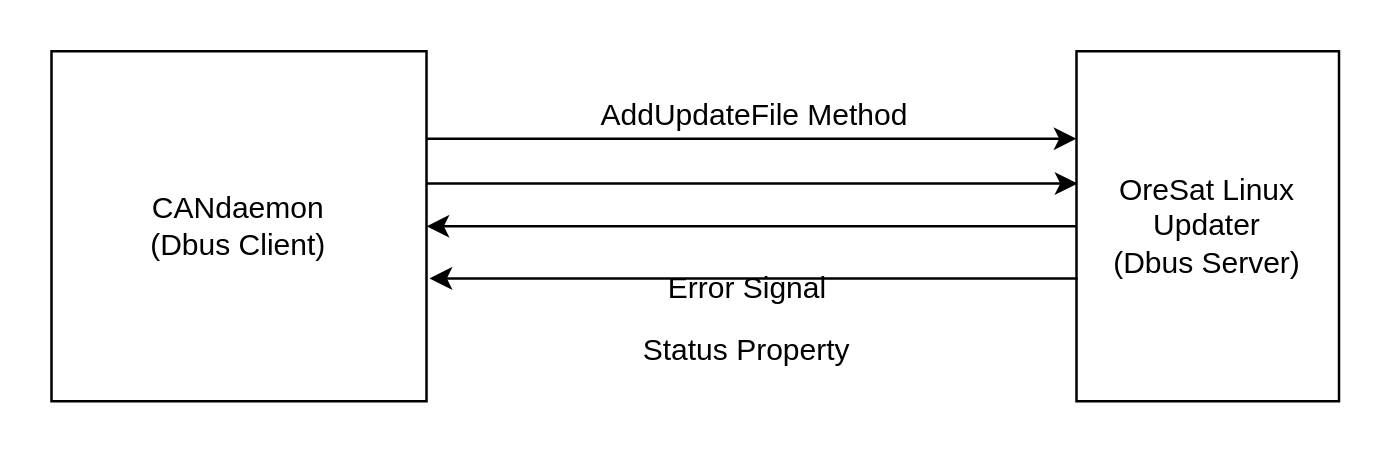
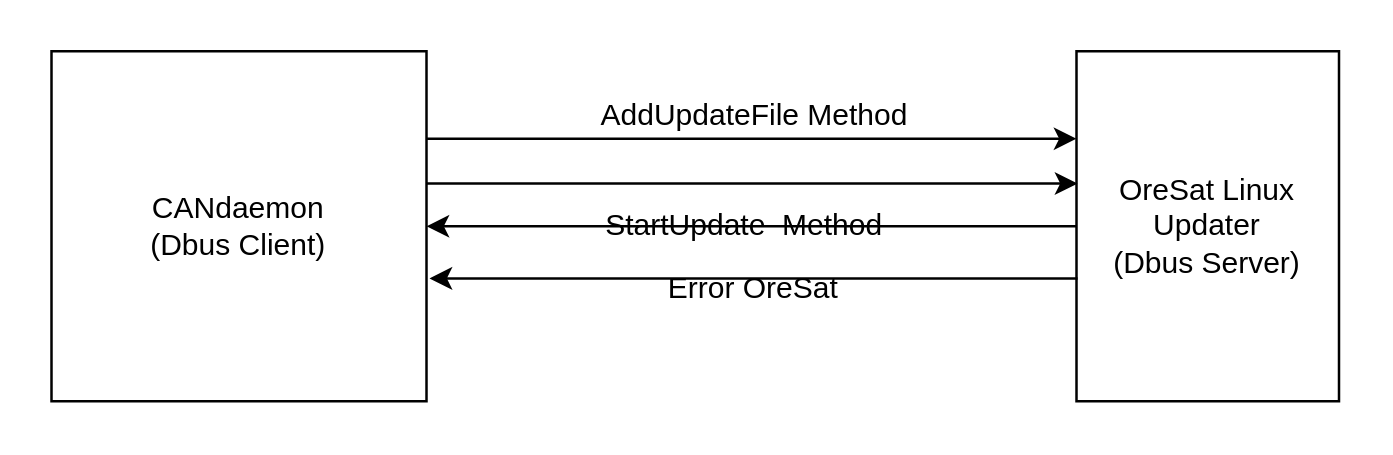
none -> (764, 226)
(758, 289) -> (766, 289)
(764, 351) -> none
